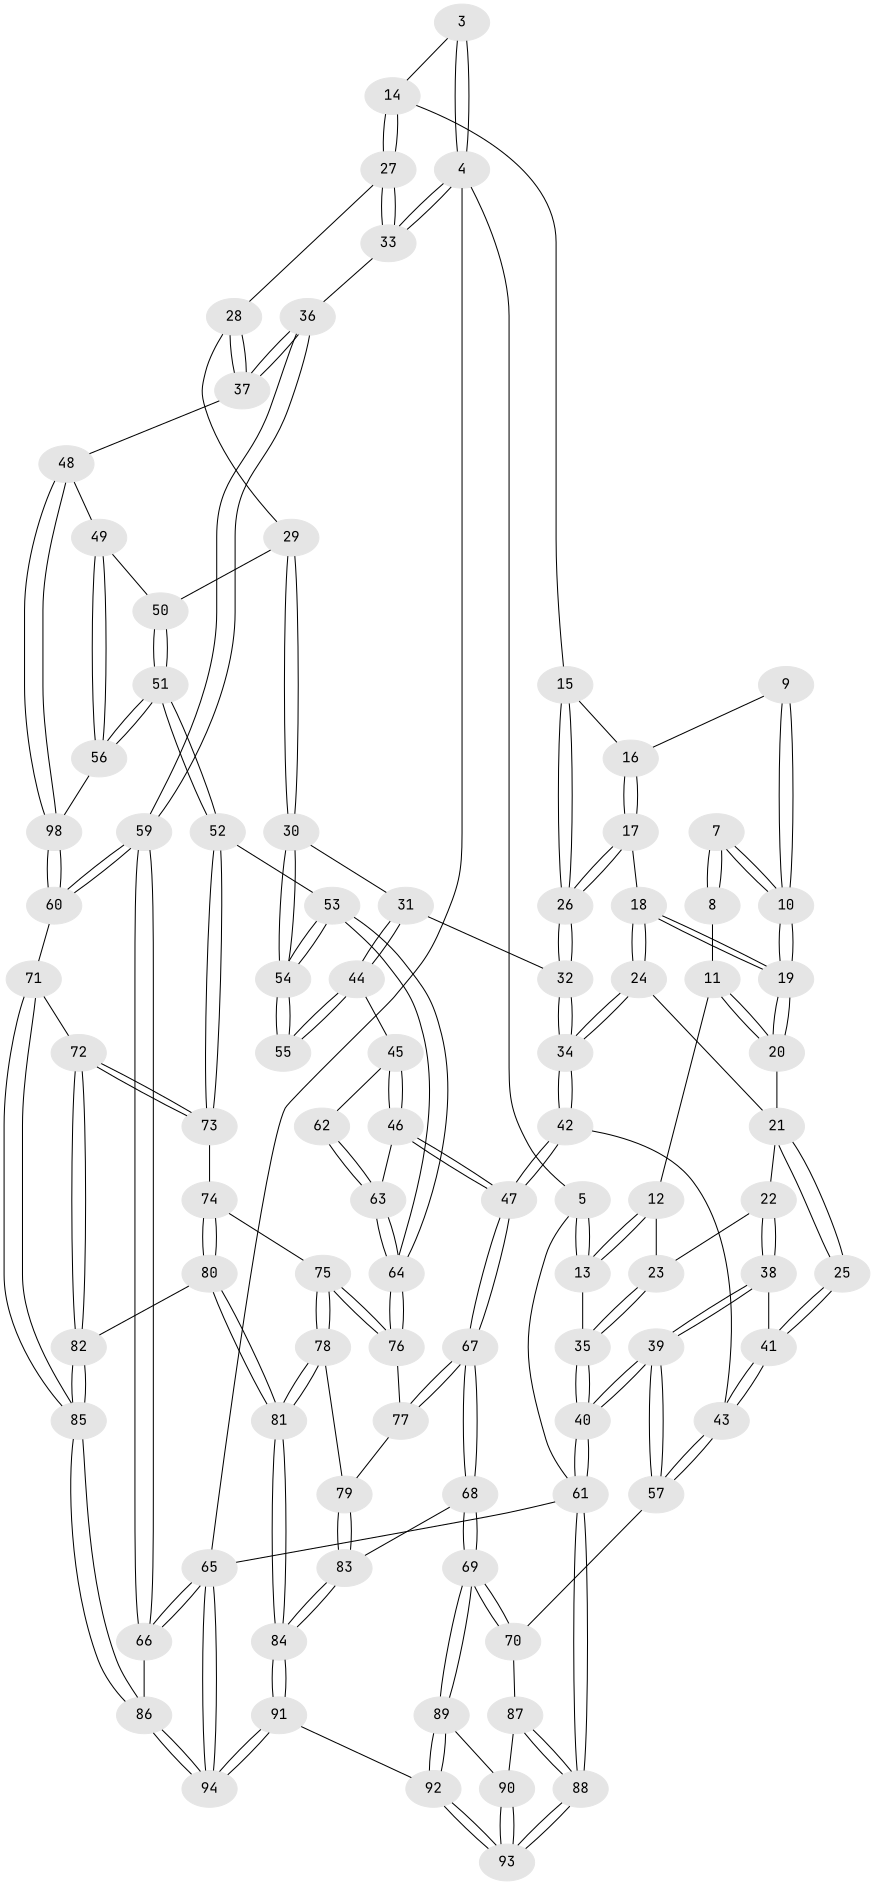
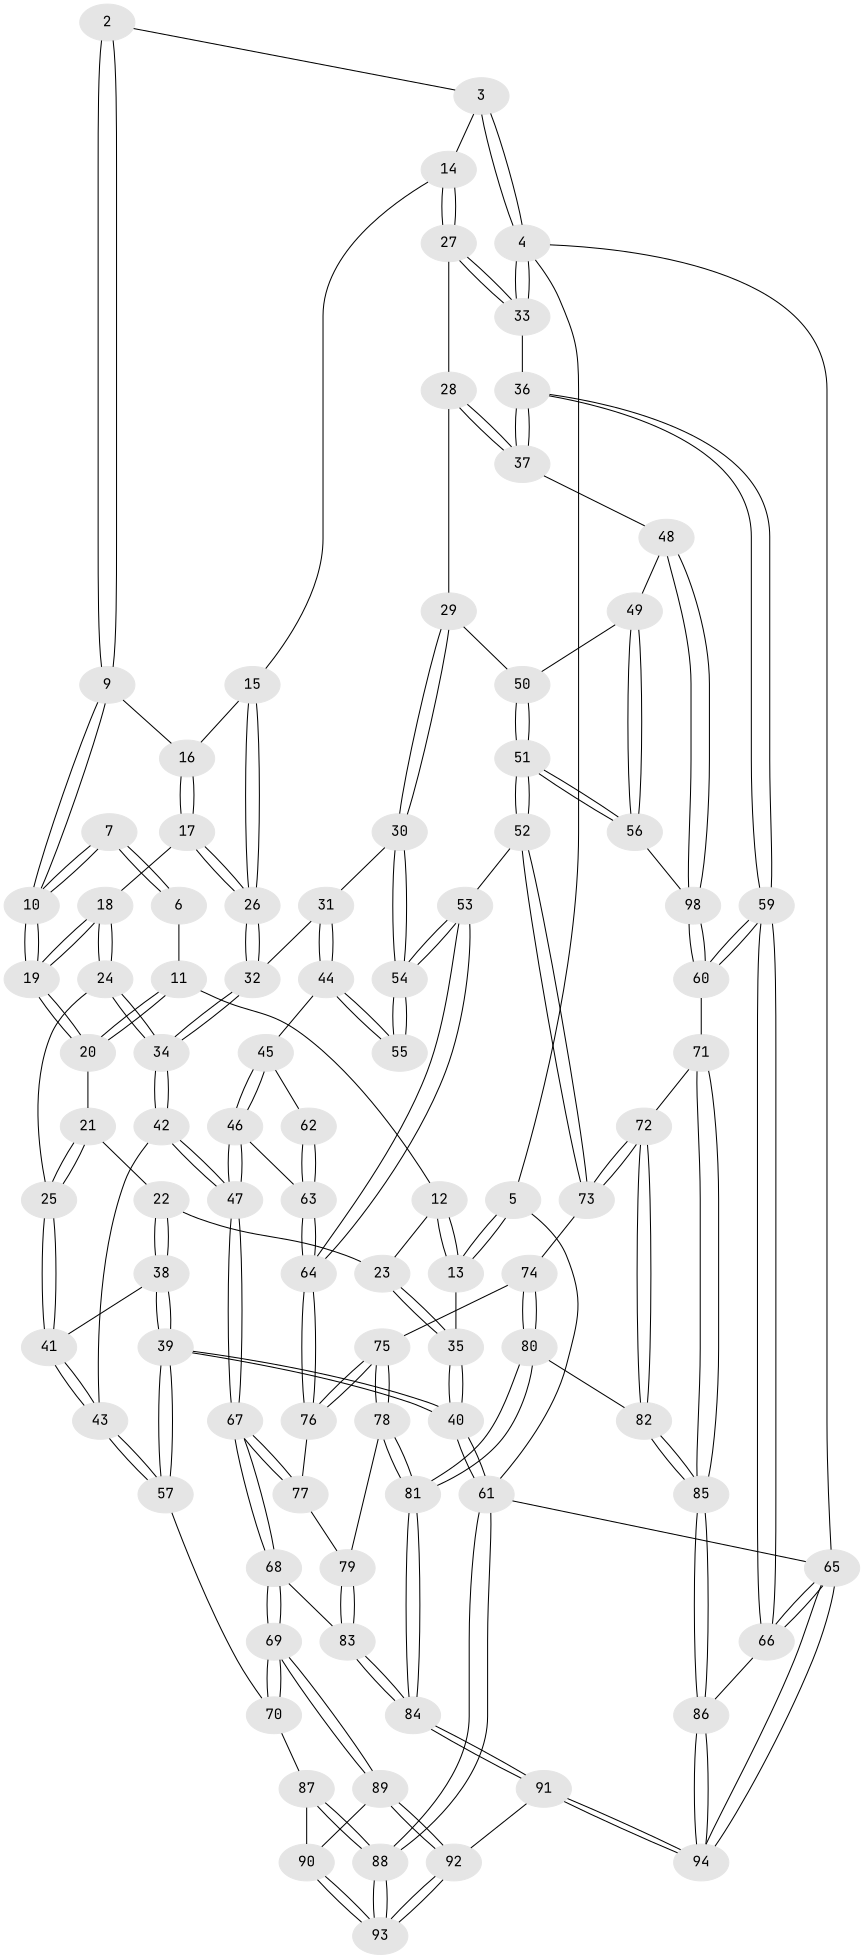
none -> (107, 22)
(712, 906) -> (179, 906)
(708, 1053) -> (40, 1080)
